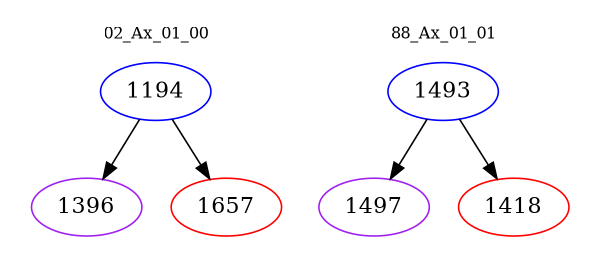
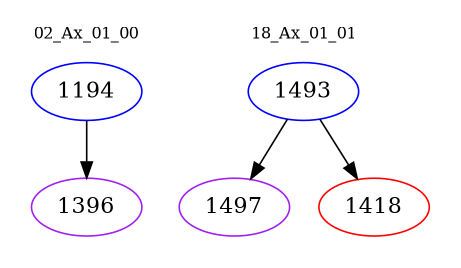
(444, 35) -> (304, 35)
(226, 207) -> none
